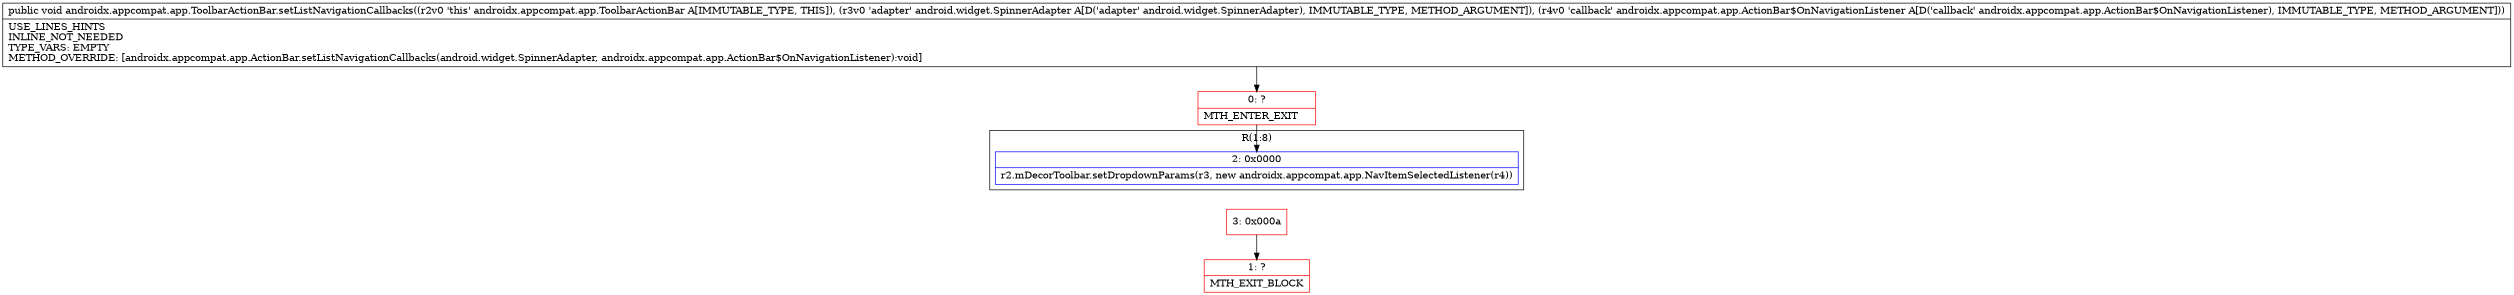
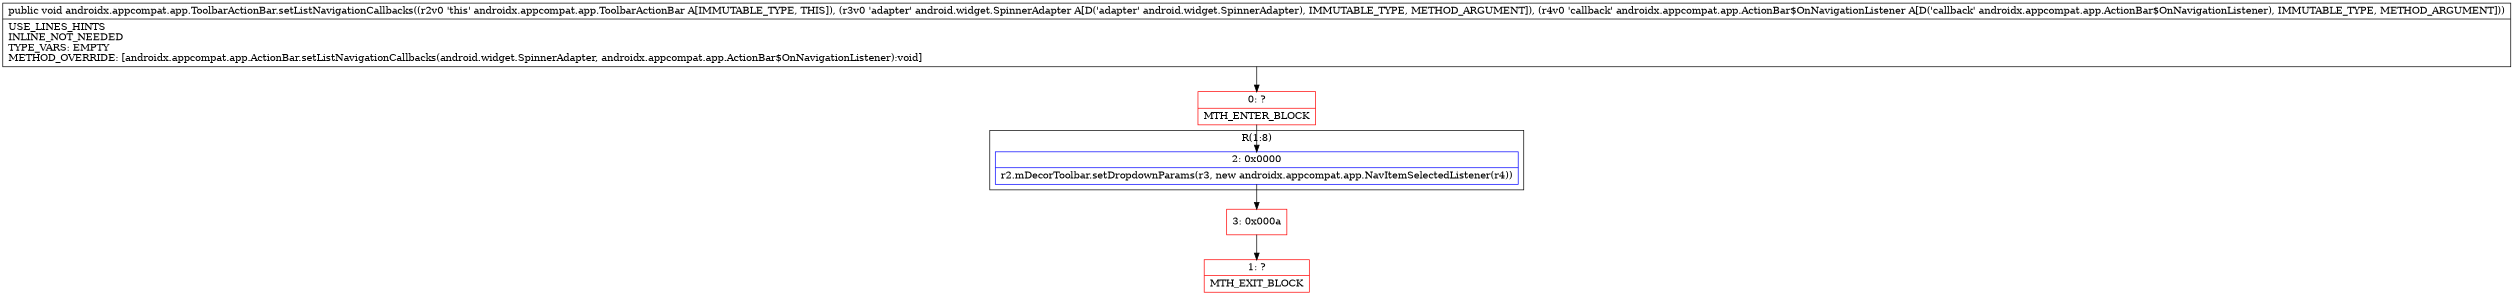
(1251, 116) -> (1257, 116)
none -> (1257, 194)
